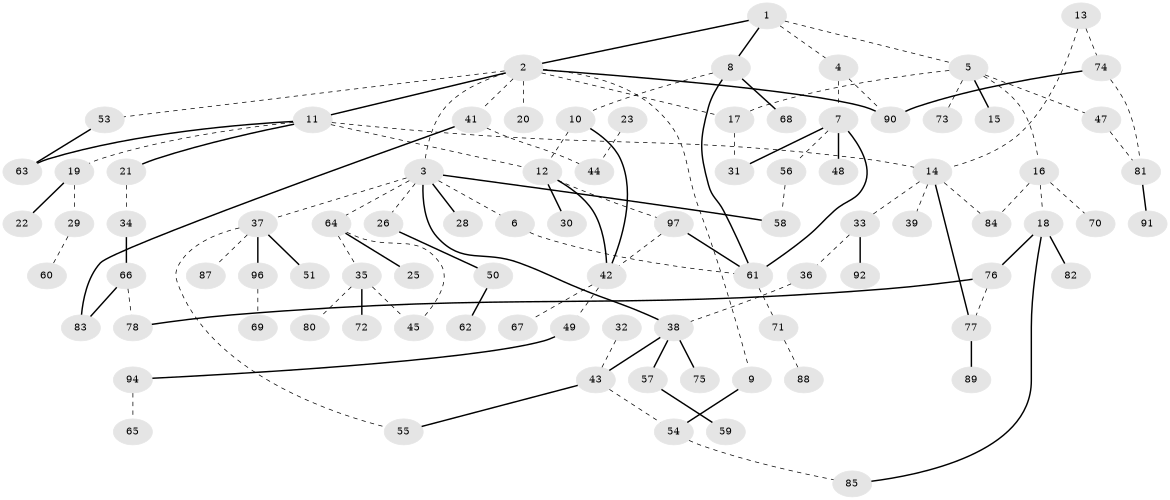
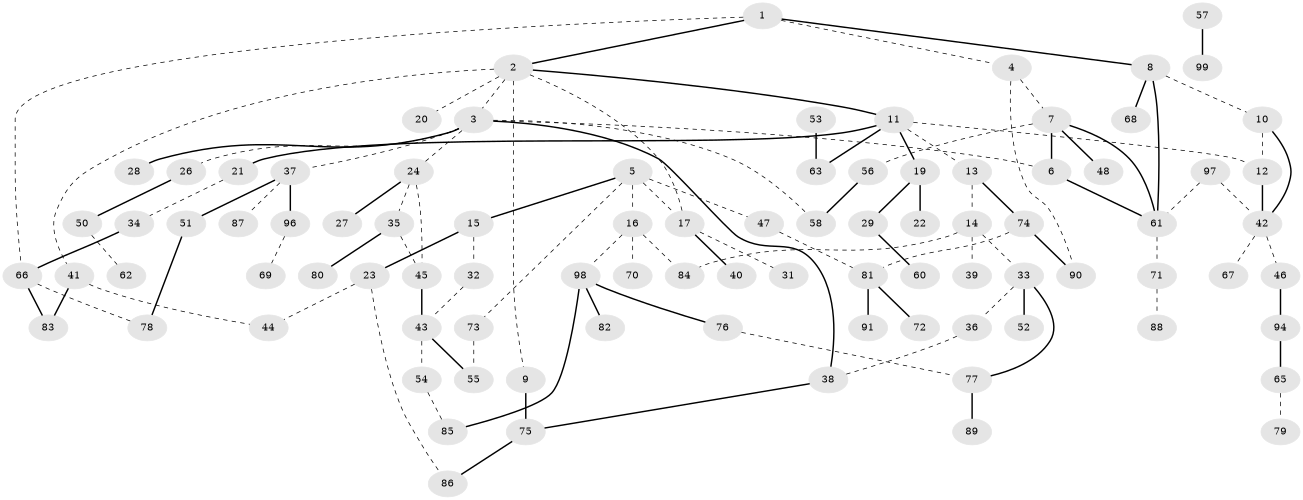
(868, 42) -> (300, 45)
(1091, 42) -> (998, 198)
(710, 84) -> none
(314, 94) -> none
(190, 137) -> (905, 143)
(623, 142) -> (928, 143)
(787, 146) -> (1052, 146)
(74, 198) -> (894, 198)
(784, 198) -> (842, 198)
(618, 199) -> (652, 135)
(617, 204) -> none
(332, 224) -> (414, 172)
(567, 224) -> none
(1044, 224) -> (581, 276)
(707, 246) -> (1184, 198)
none -> (427, 247)
(61, 250) -> (896, 252)
none -> (474, 250)
(952, 250) -> (1047, 345)
(636, 260) -> (1104, 198)
(414, 276) -> (342, 224)
none -> (737, 276)
(860, 276) -> (1024, 328)
(482, 298) -> (104, 250)
(583, 301) -> (167, 276)
(336, 302) -> (356, 250)
(362, 302) -> (894, 302)
(570, 328) -> (1280, 276)
(227, 351) -> (474, 354)
(635, 354) -> (422, 302)
(661, 354) -> none
(133, 406) -> (1280, 354)
(713, 406) -> (526, 403)
(726, 432) -> (1202, 68)
none -> (1280, 432)
none -> (448, 484)
